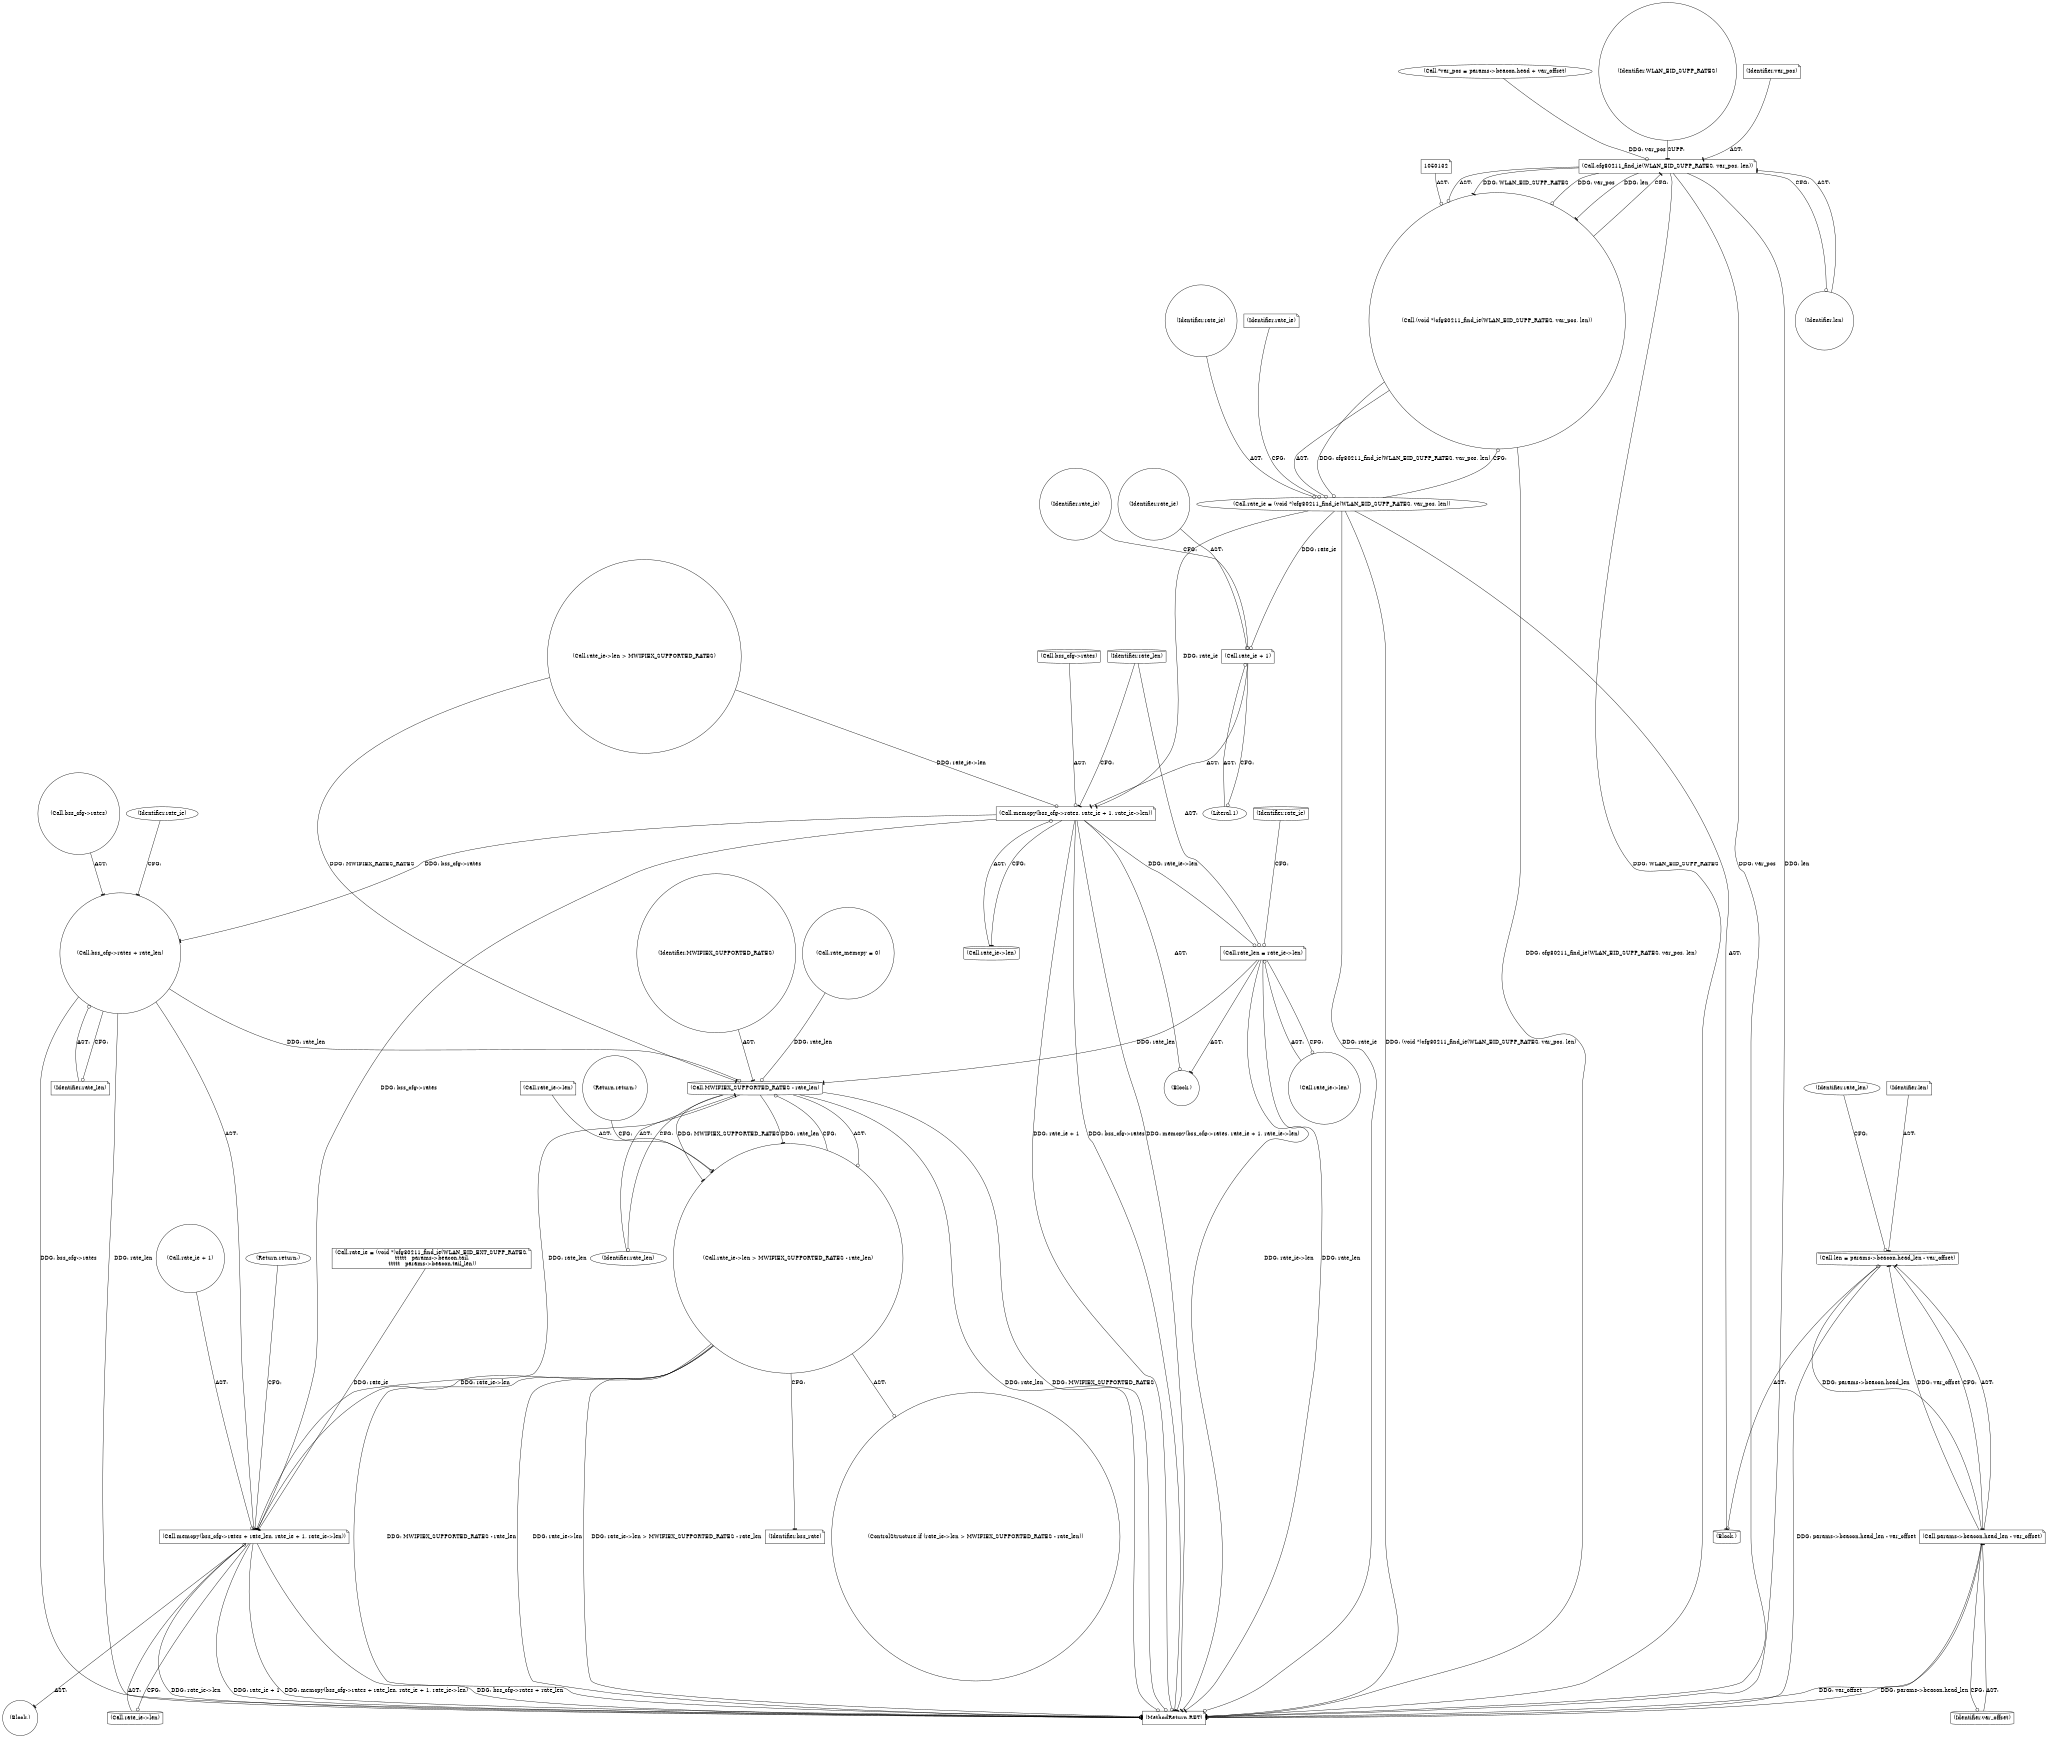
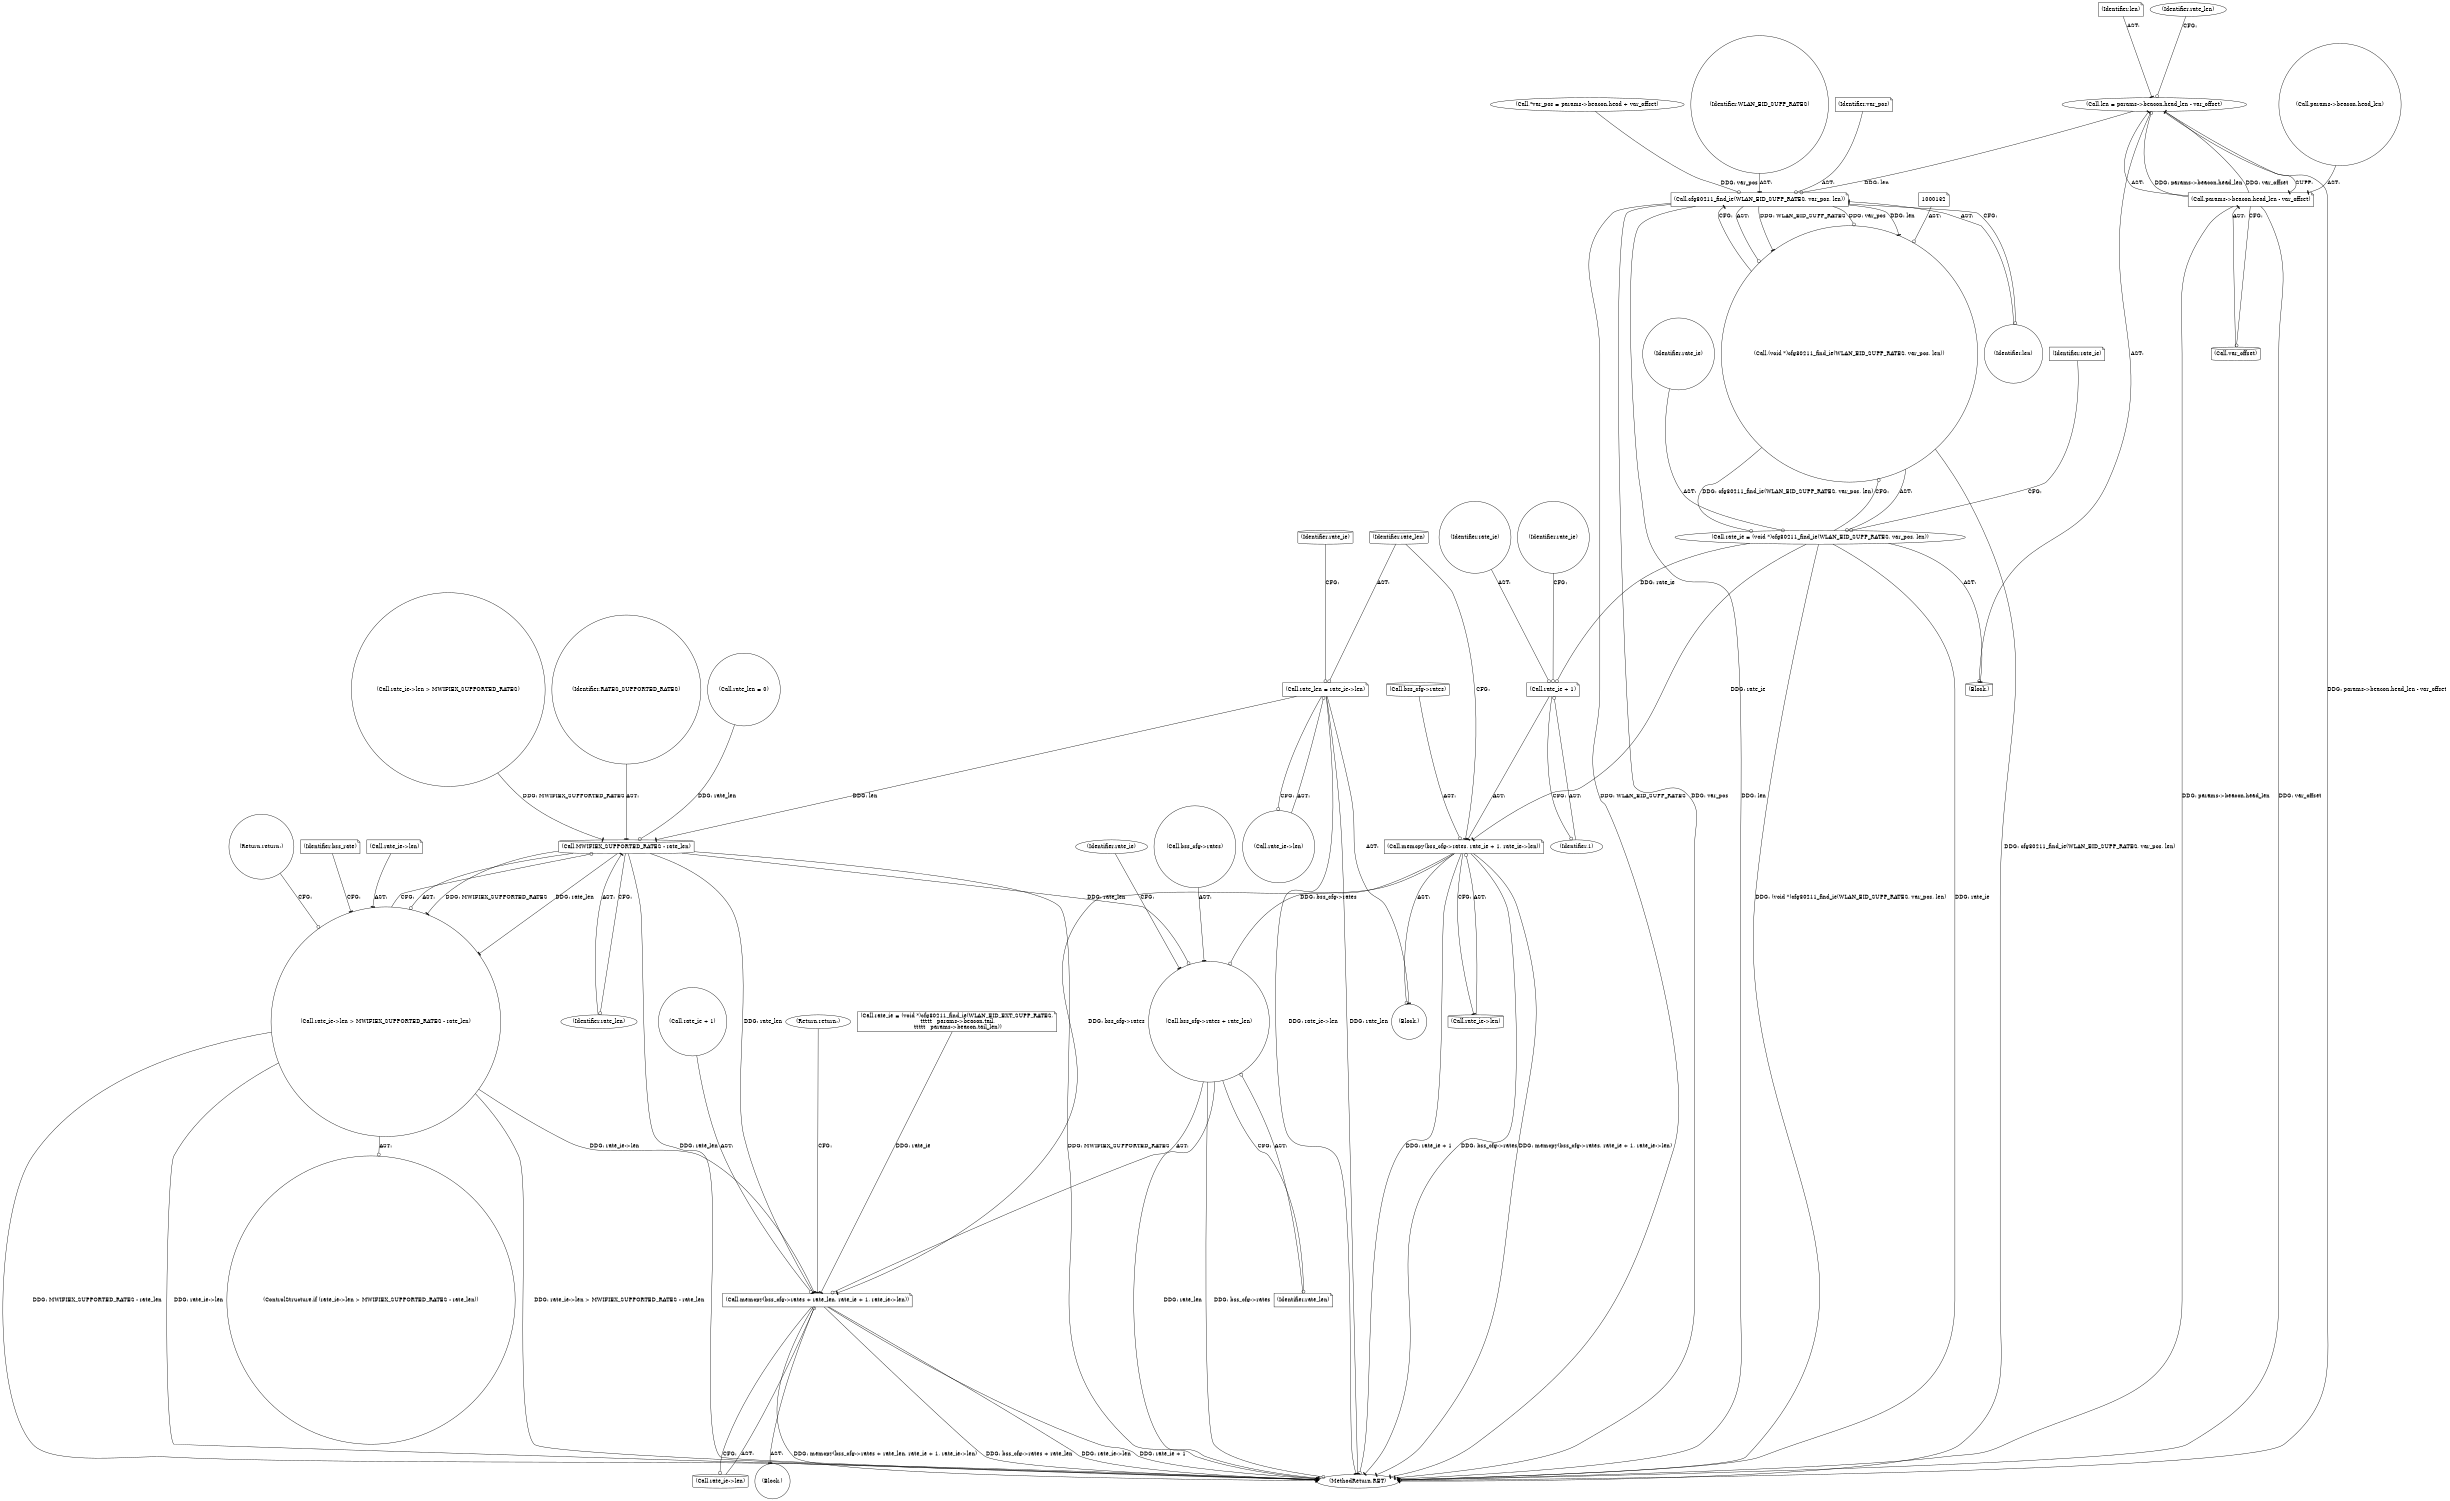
none -> (2340, 105)
(1749, 129) -> (1842, 162)
(1677, 150) -> (1767, 183)
none -> (1969, 156)
(1436, 166) -> (1934, 200)
(895, 748) -> none
(1225, 814) -> (1577, 847)
(581, 835) -> (1292, 898)
(372, 864) -> (574, 796)
(1170, 880) -> none
(716, 953) -> (626, 690)
(848, 953) -> (744, 690)
(1156, 1042) -> (865, 796)
(449, 1050) -> (948, 883)
(1888, 1258) -> (2154, 105)
(1971, 1383) -> (2305, 183)
(793, 1451) -> (341, 882)
(1174, 1718) -> (1358, 1481)
(1982, 1718) -> (2236, 354)
